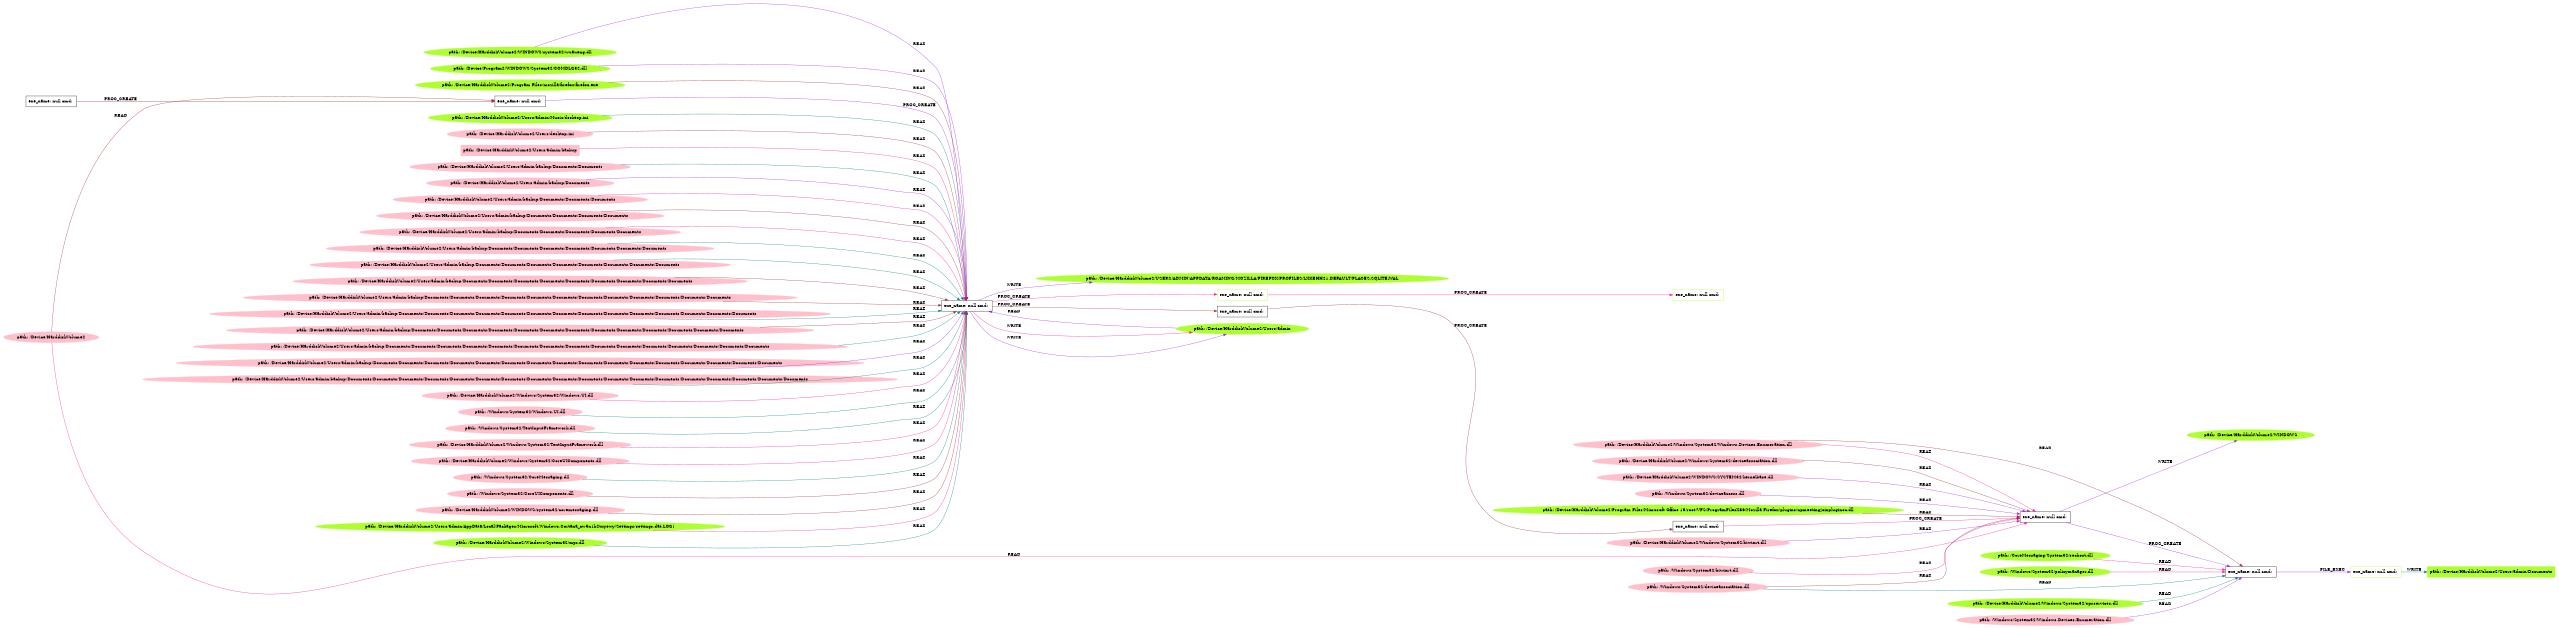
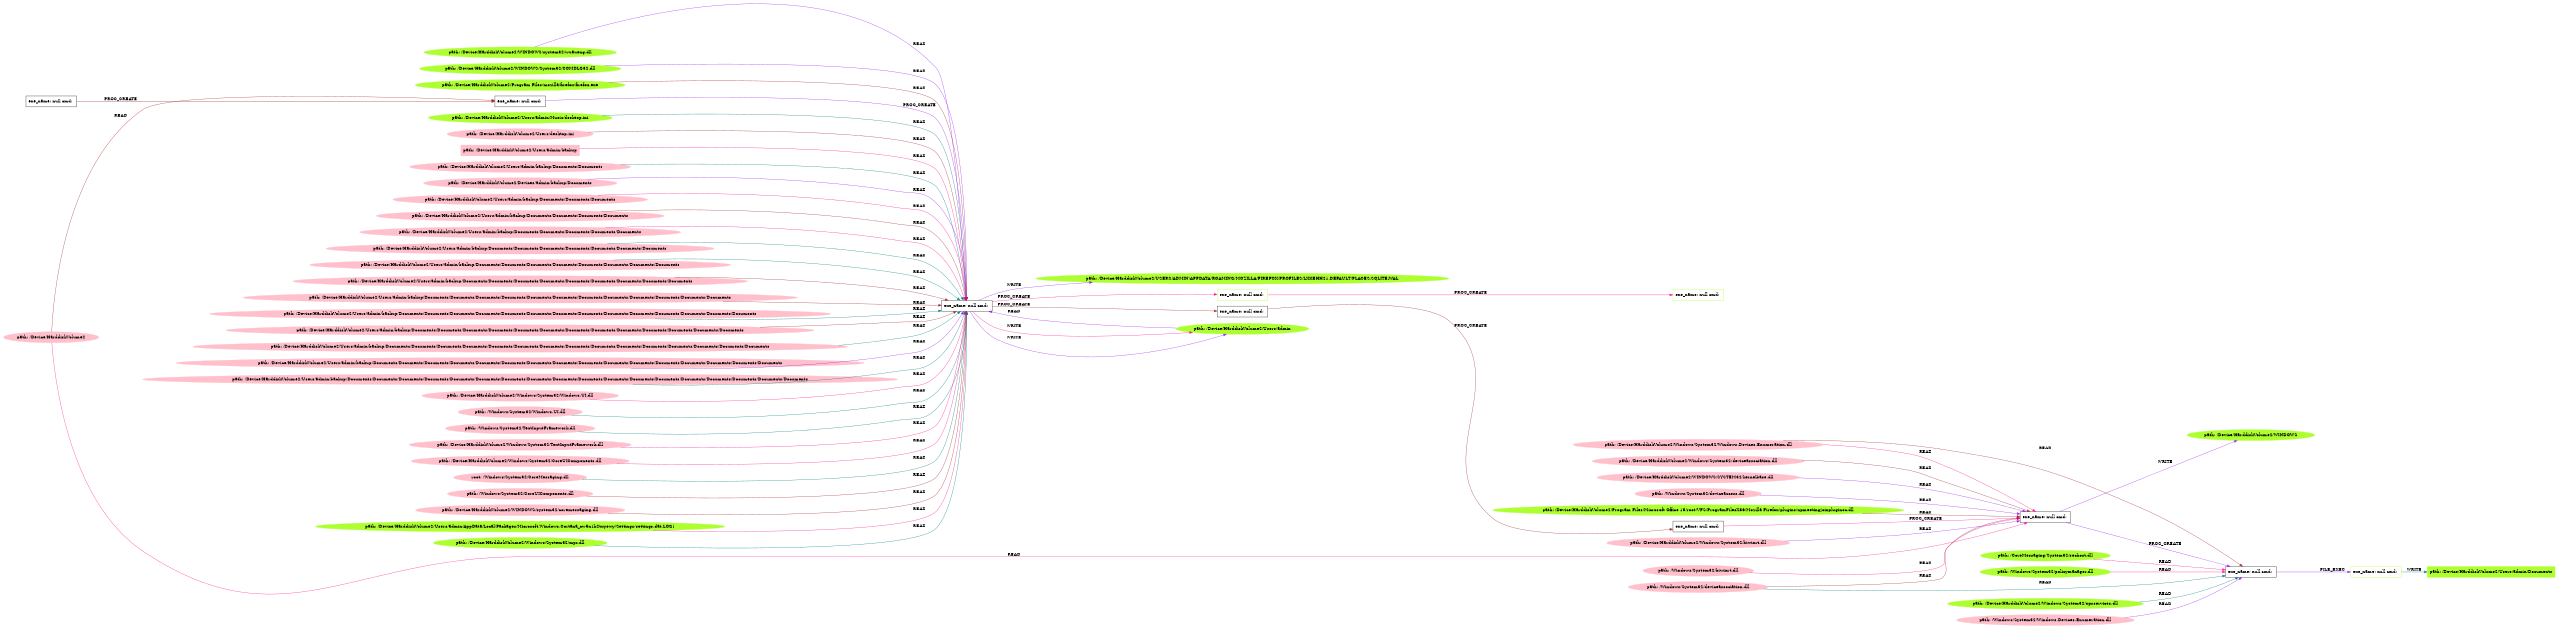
(520, 69) -> (520, 69)
(520, 183) -> (520, 183)
(520, 477) -> (520, 477)
